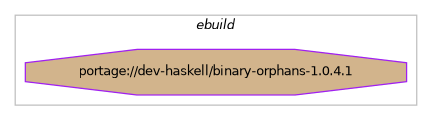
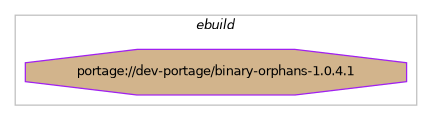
(216, 72) -> (216, 72)
